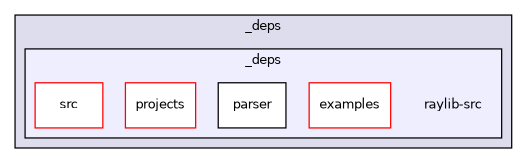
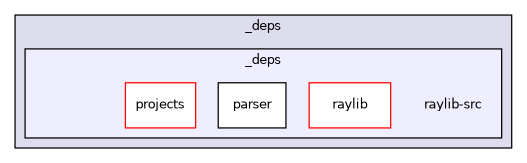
(69, 105) -> none
(350, 105) -> (350, 105)
